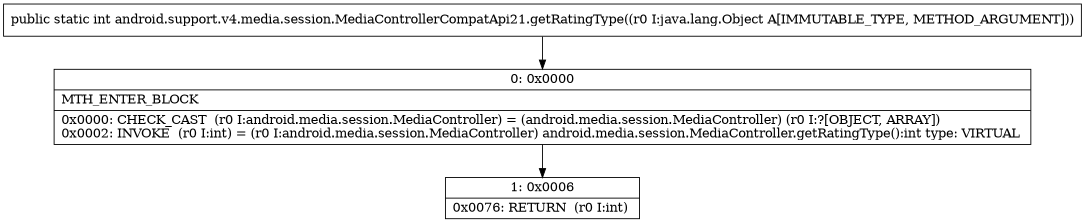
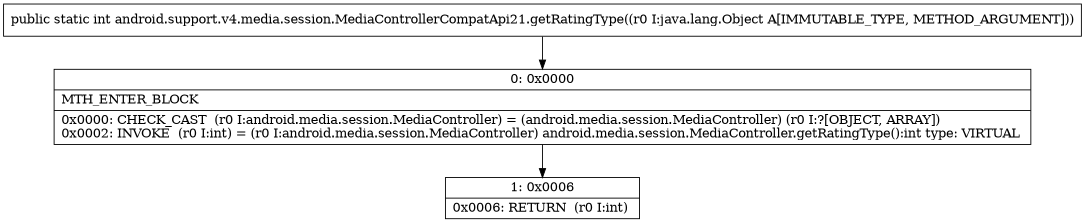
(542, 208) -> (542, 208)
